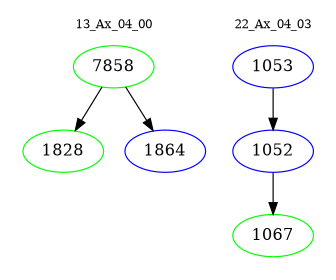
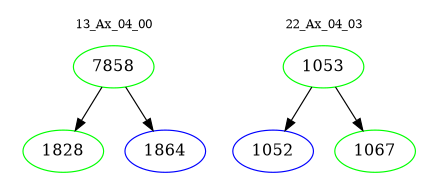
(273, 67) -> (324, 67)
(273, 188) -> (346, 104)
